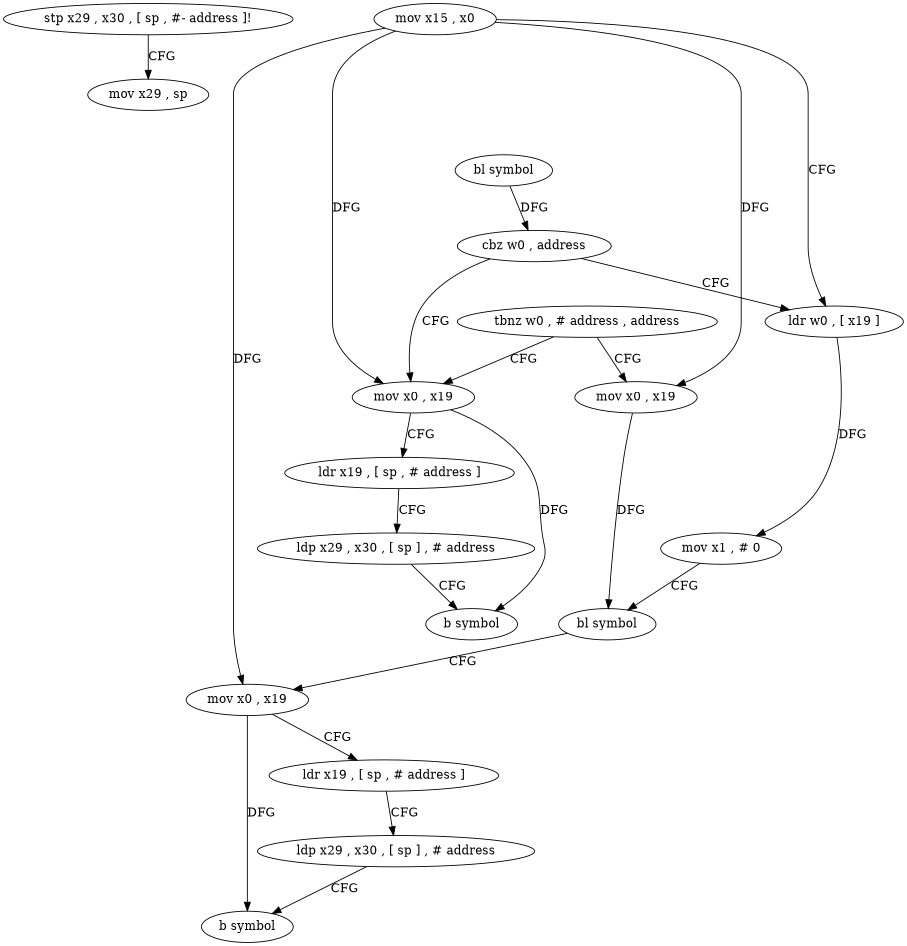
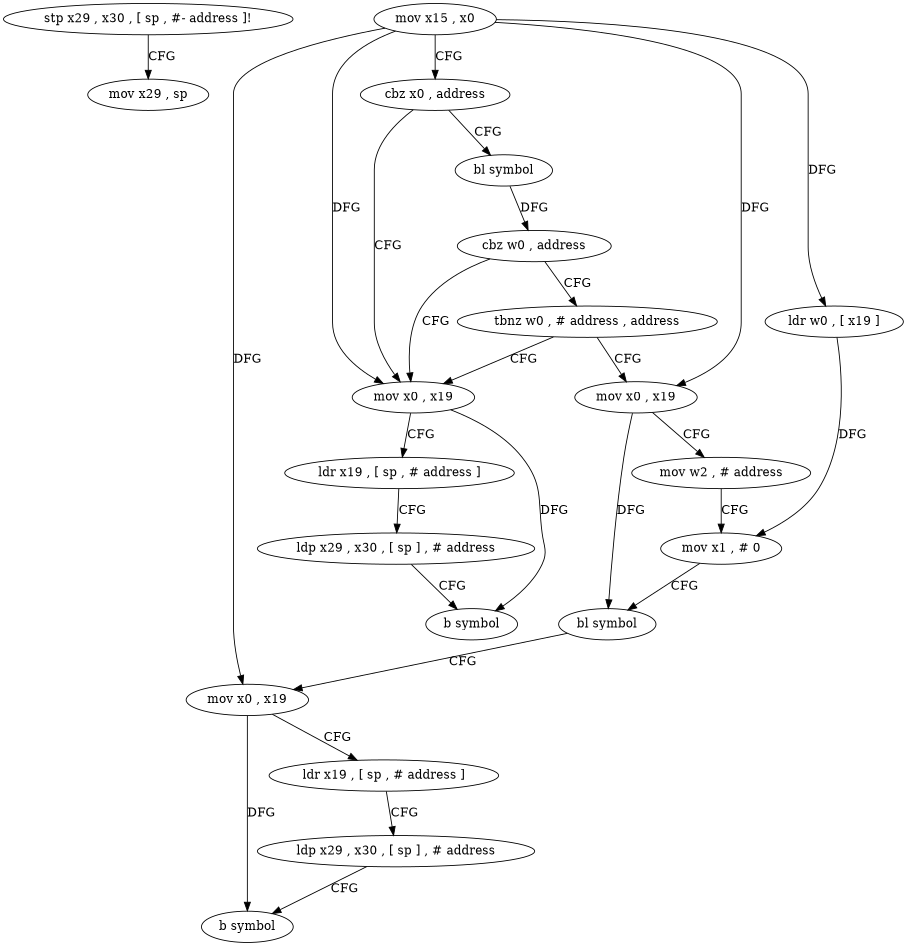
none -> (435, 95)
(822, 170) -> (822, 170)
(681, 283) -> (558, 280)
none -> (721, 473)
